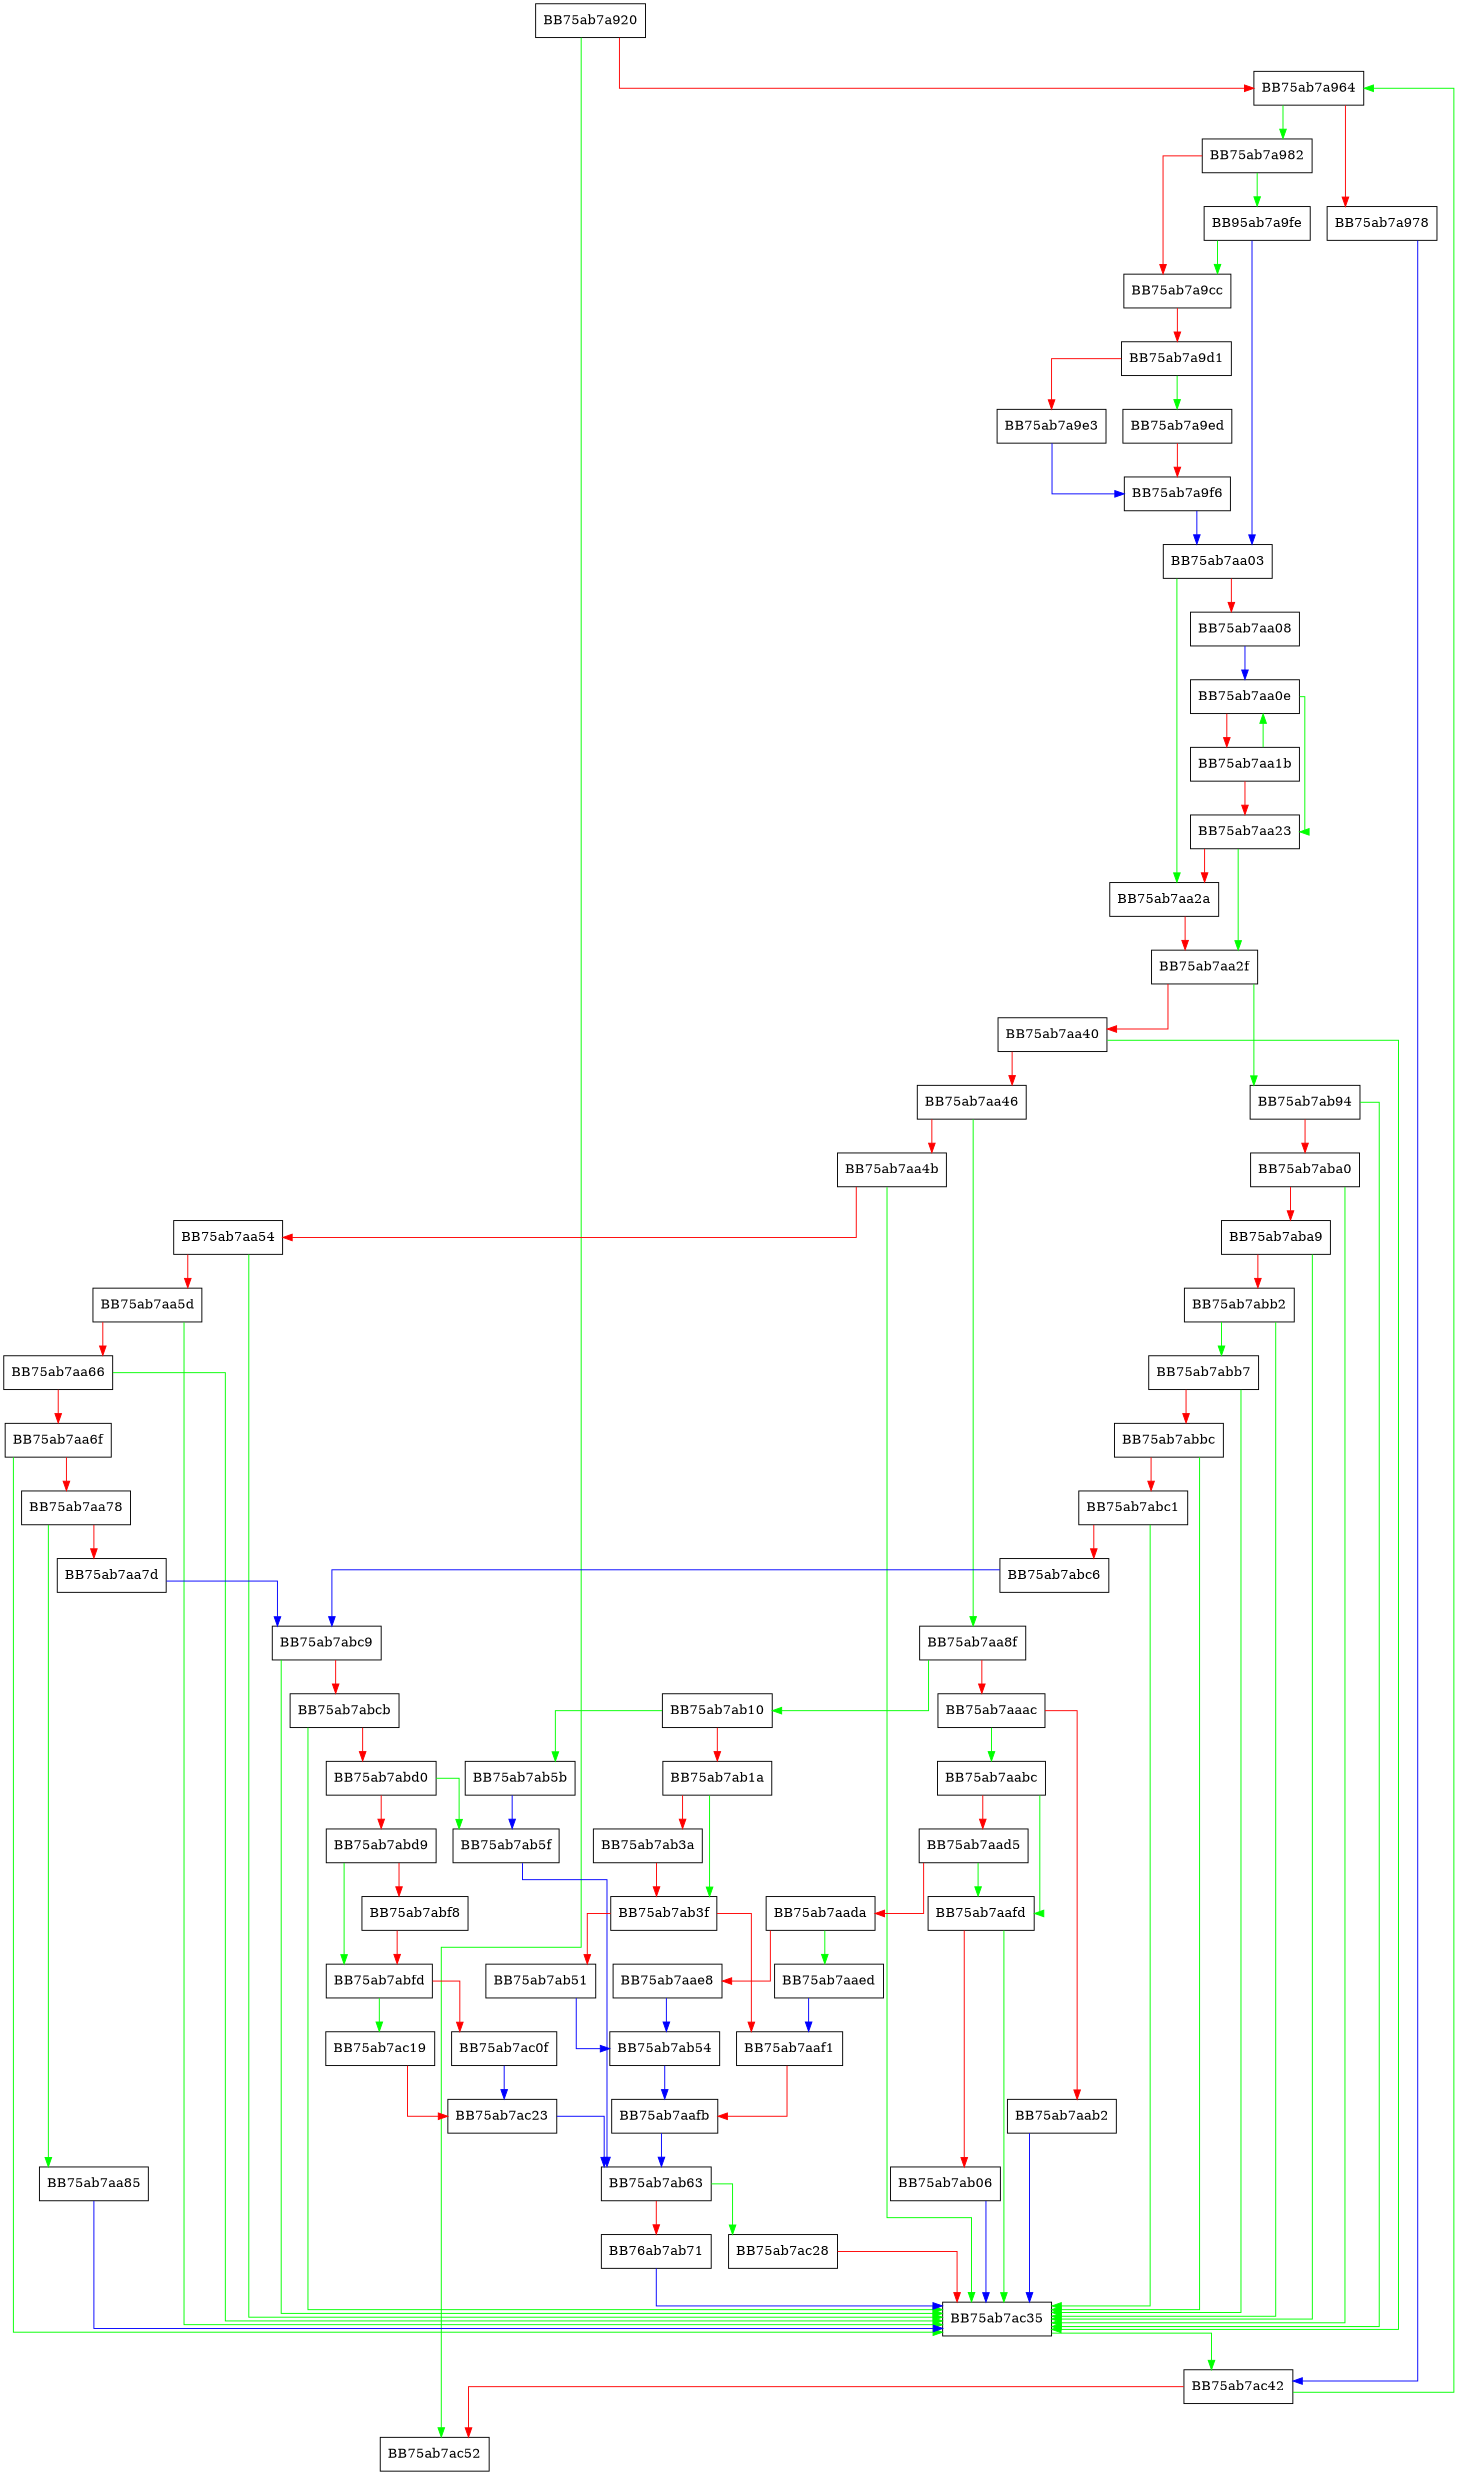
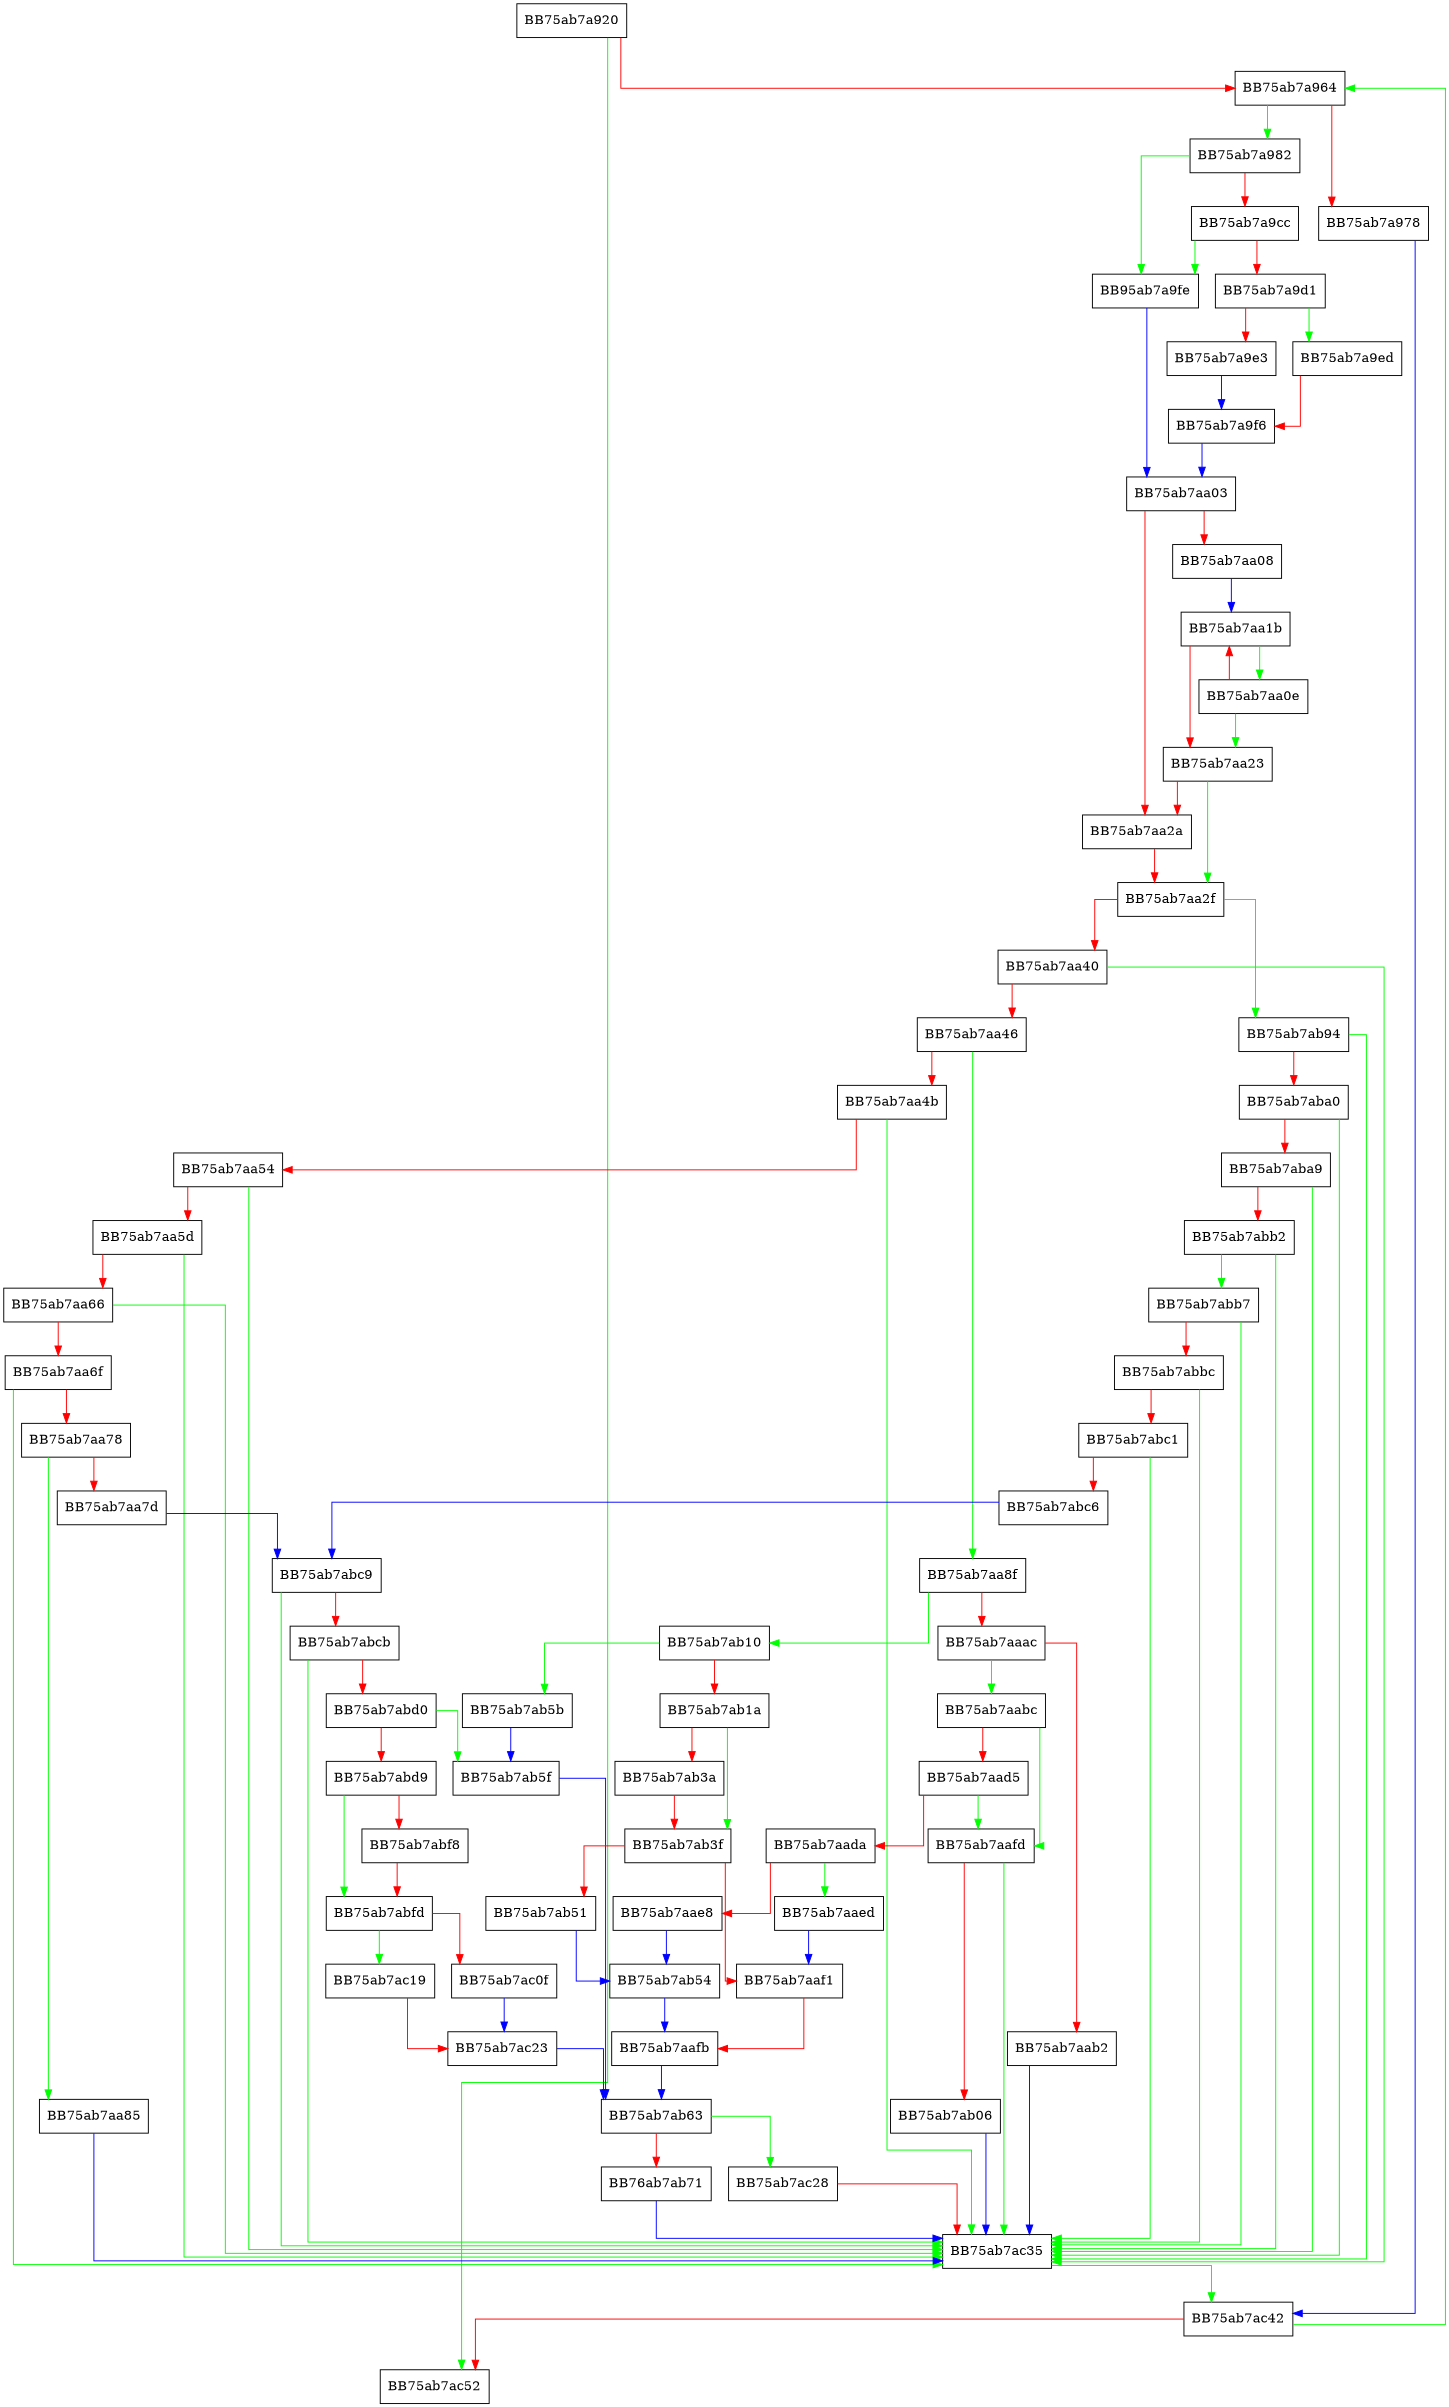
(1218, 252) -> (1195, 252)
(1245, 658) -> (1231, 590)
(1177, 726) -> (1145, 658)
